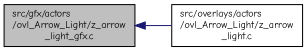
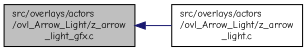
(70, 26) -> (70, 26)
